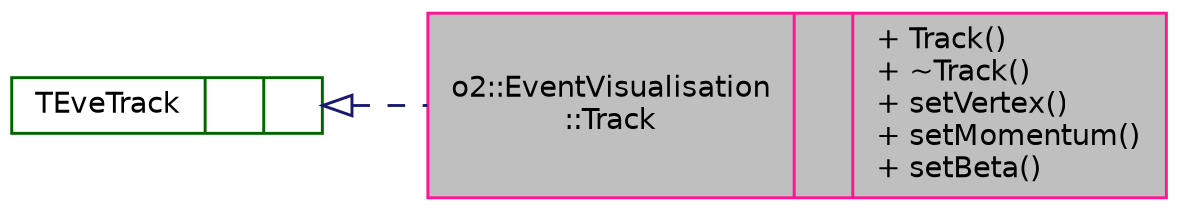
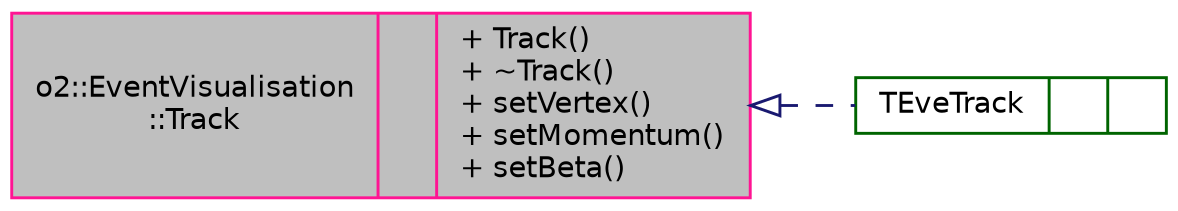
(390, 106) -> (818, 106)
